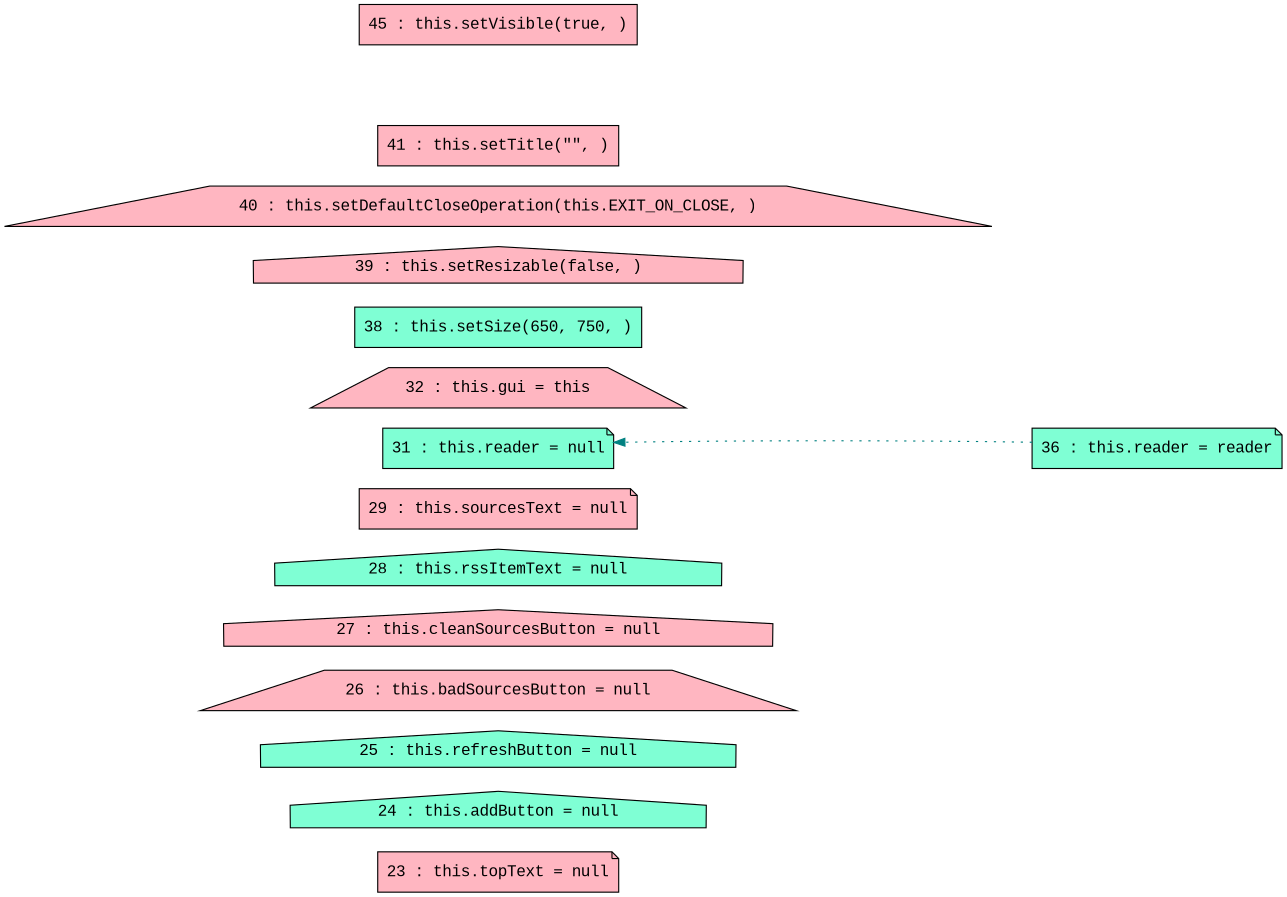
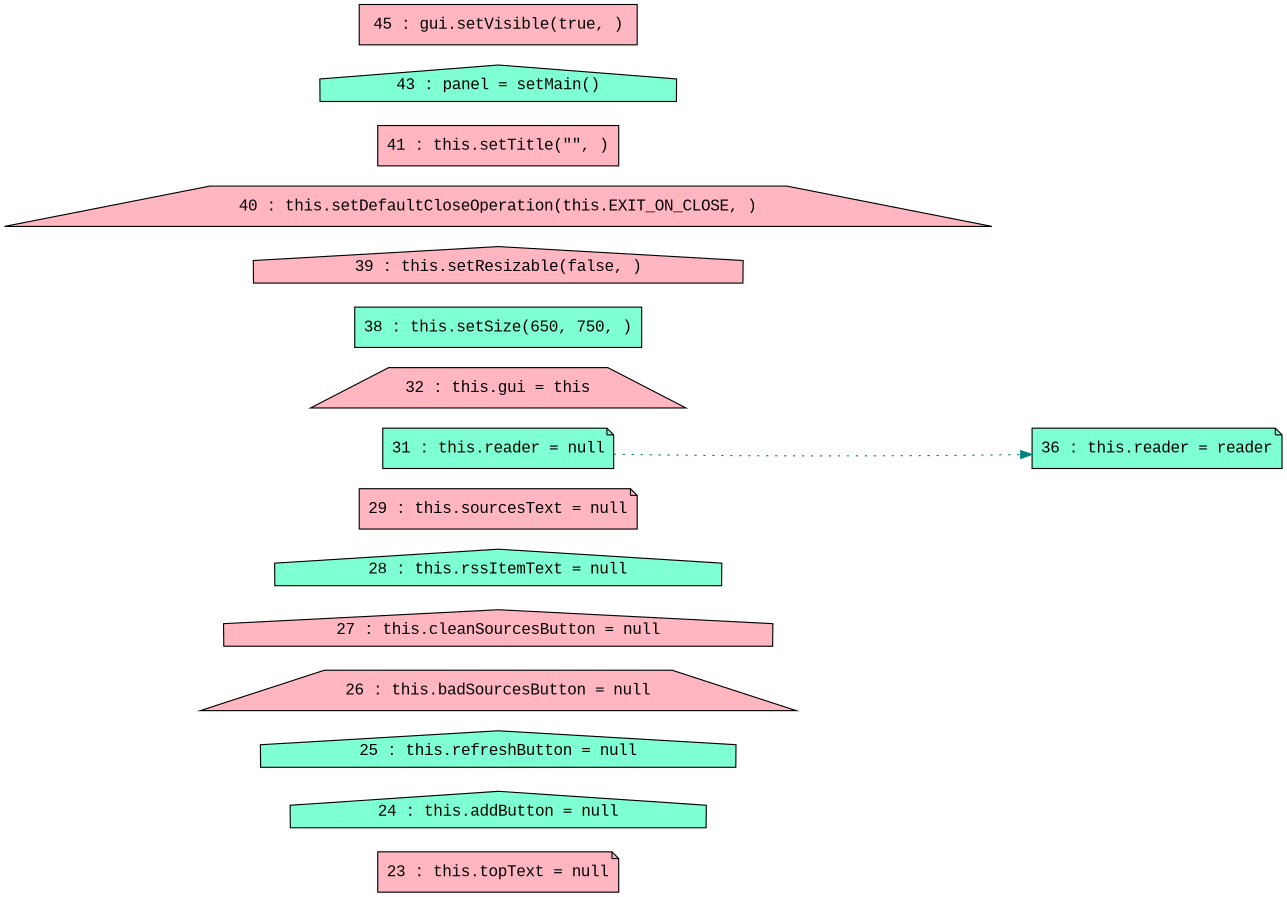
(498, 25) -> (498, 25)
none -> (498, 85)
(829, 441) -> (817, 456)
